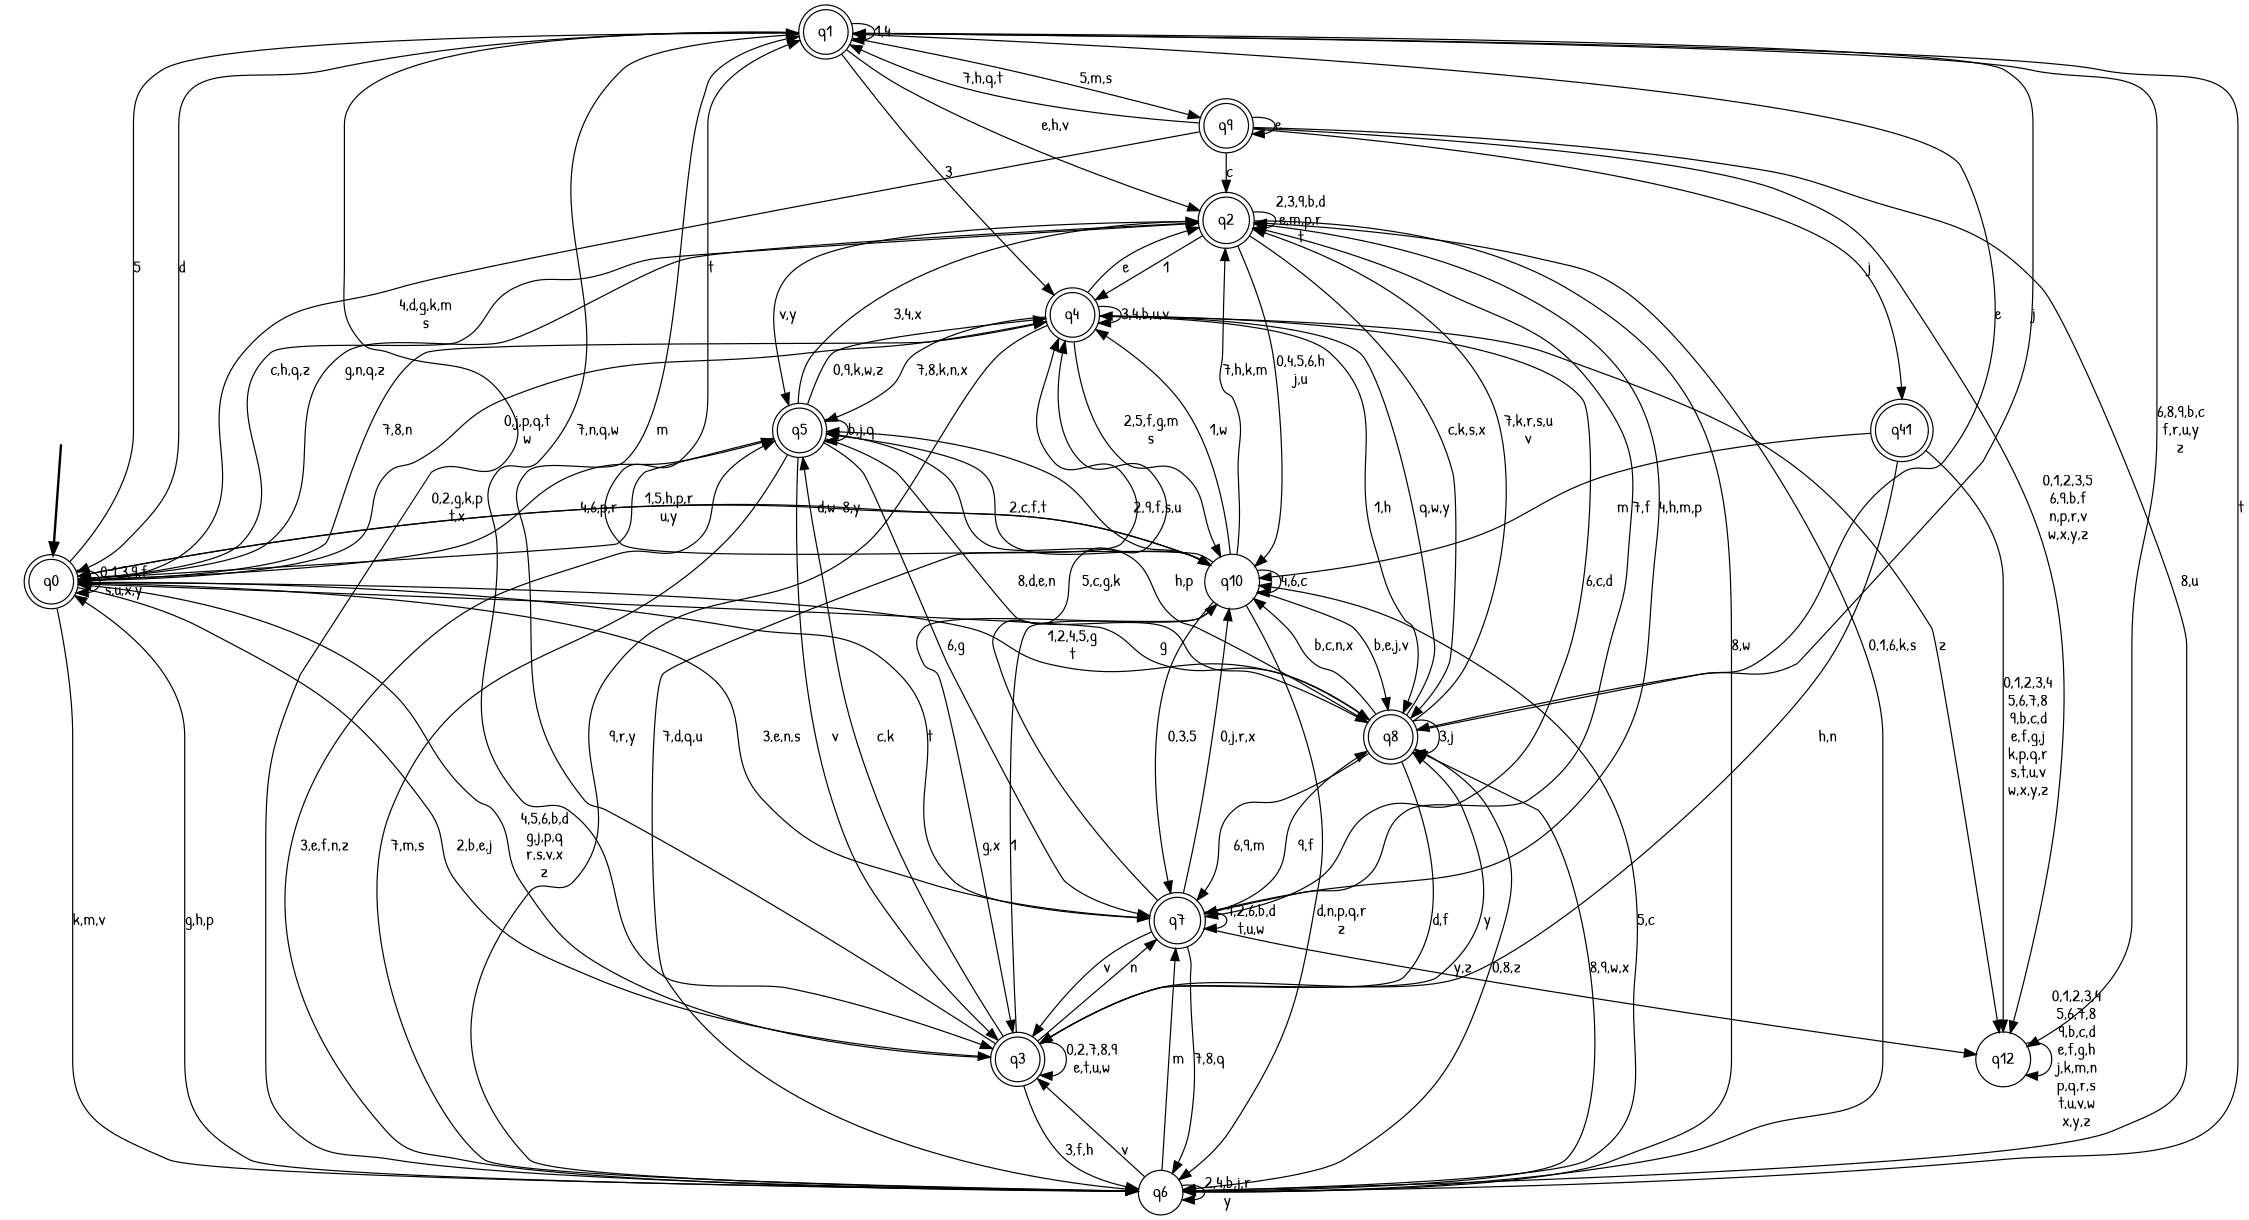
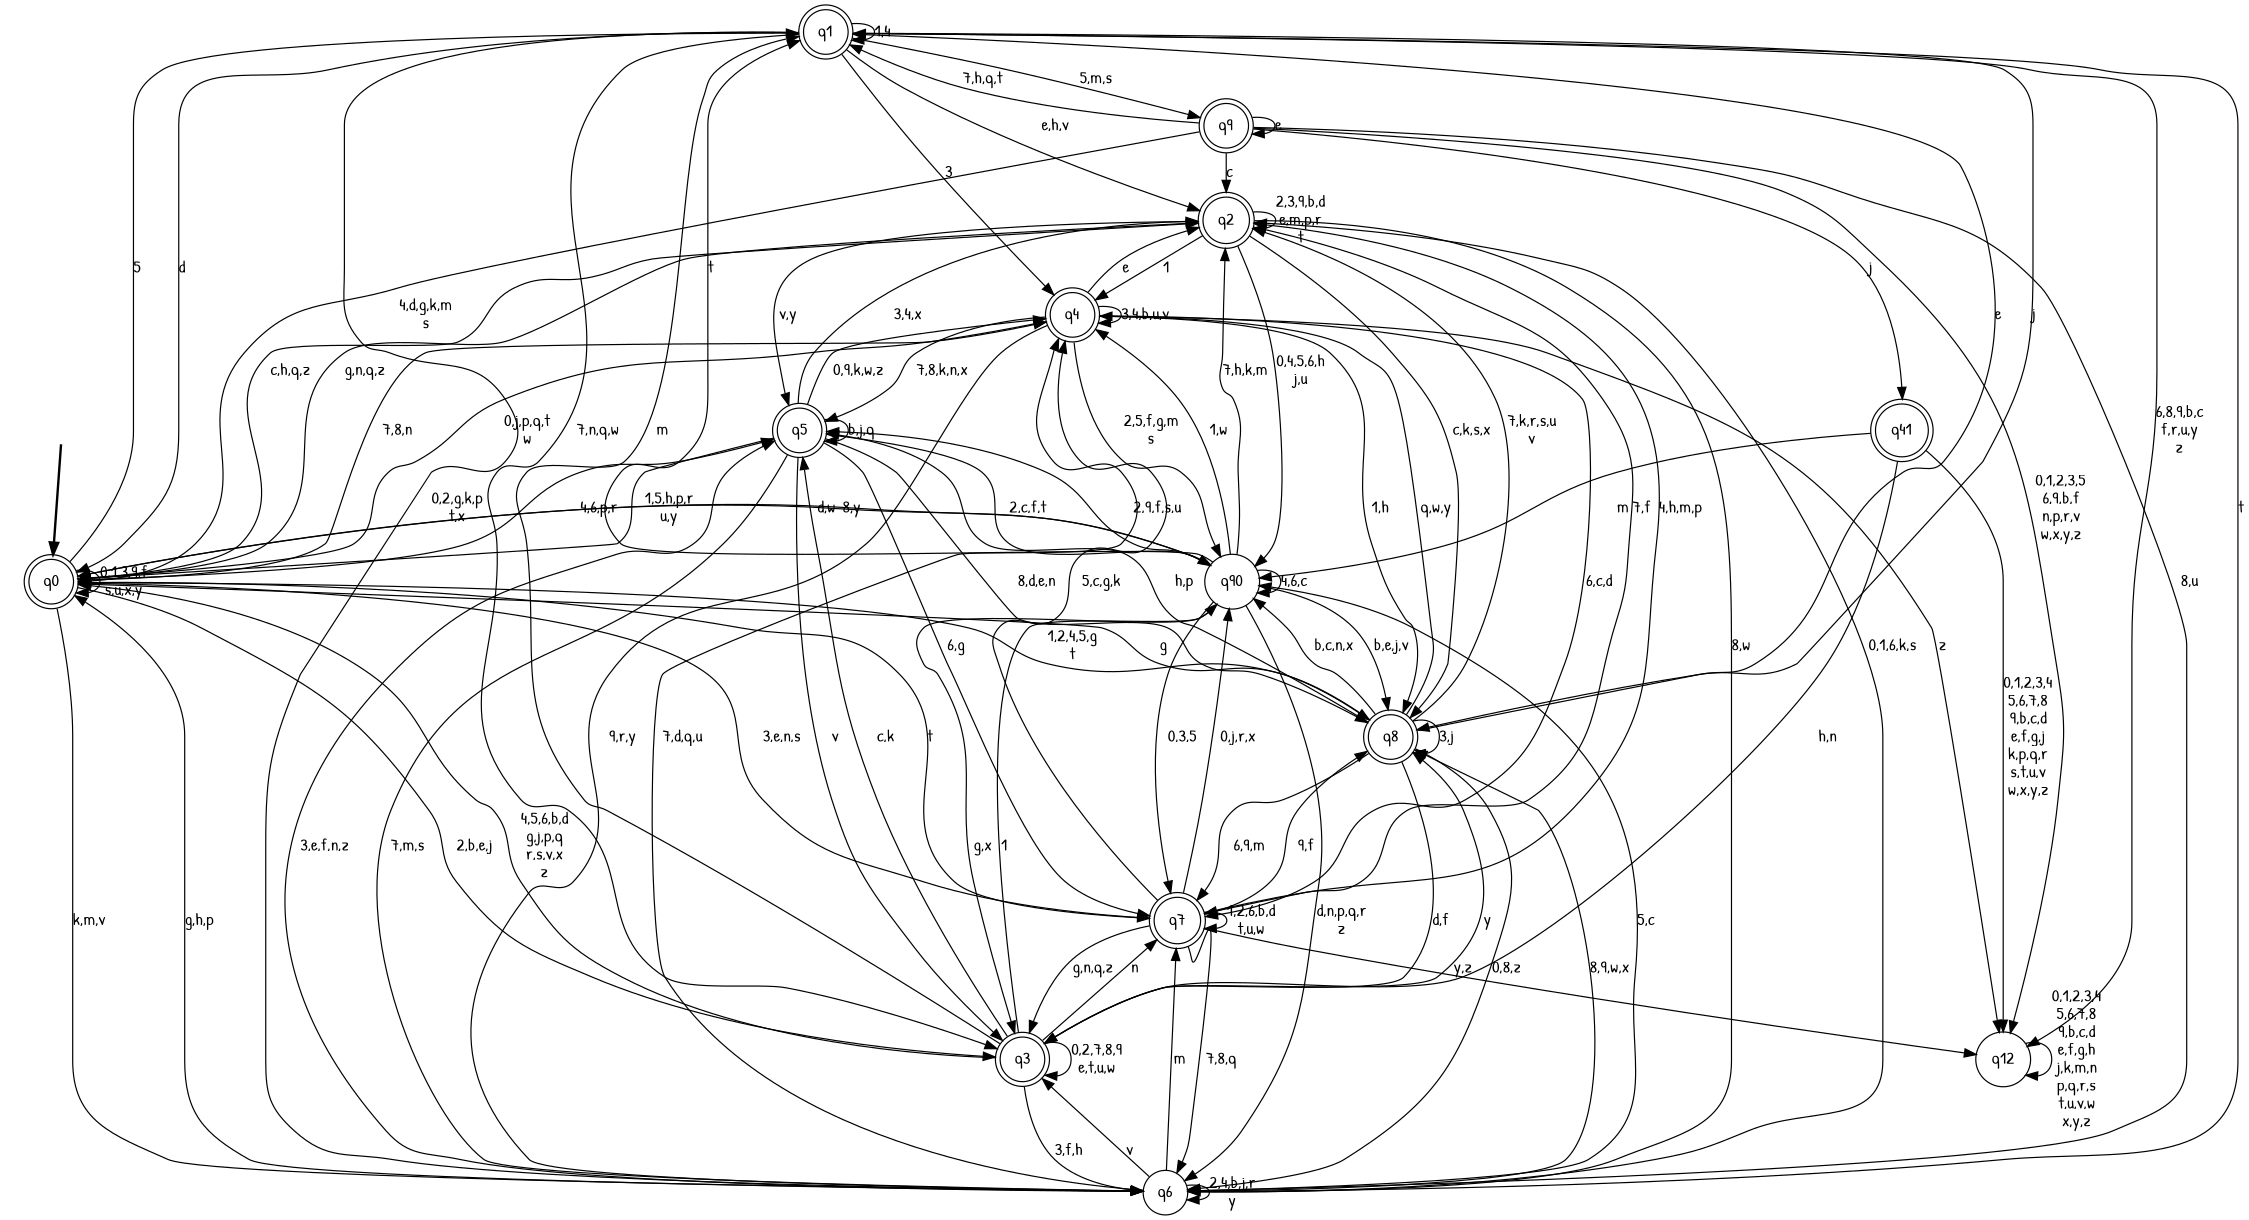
(1232, 582) -> (1232, 582)
(1107, 968) -> (1093, 968)
